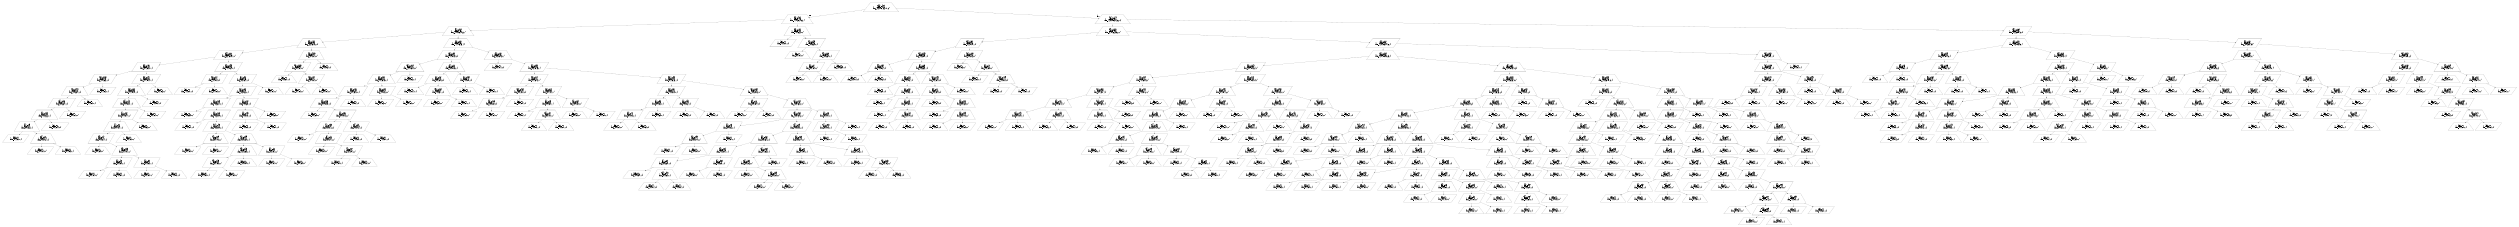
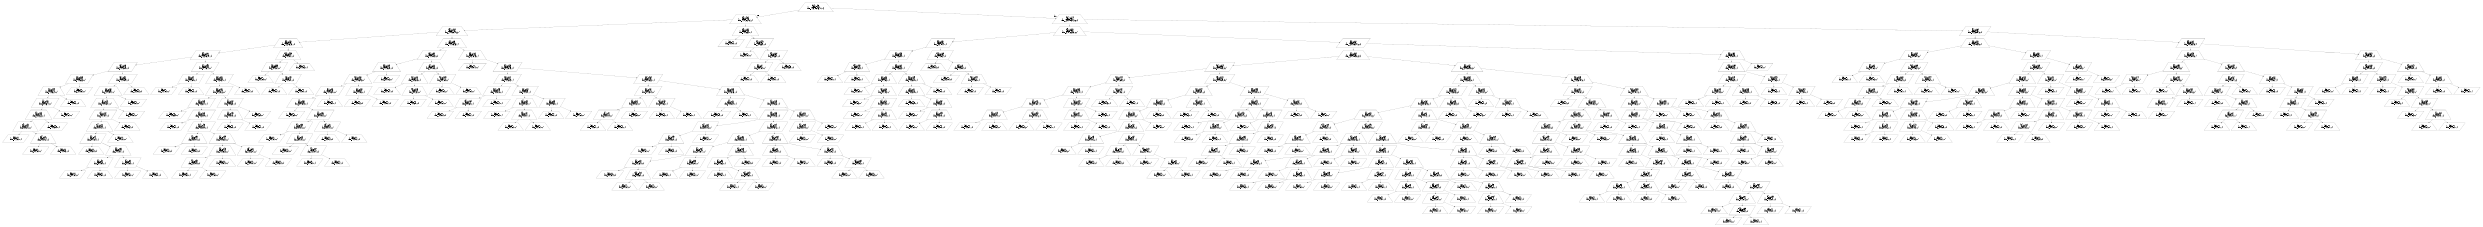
(2226, 115) -> none
(1695, 174) -> none
